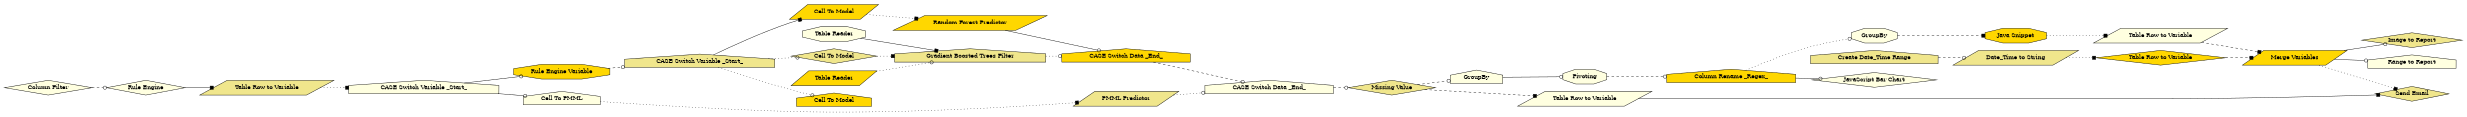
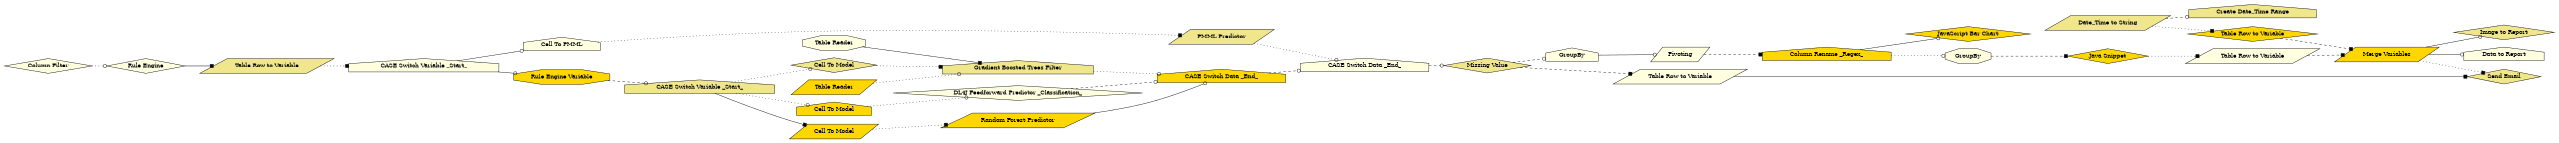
(2016, 36) -> (2108, 56)
(1950, 58) -> (2176, 18)
(2412, 62) -> (2504, 54)
(1585, 77) -> (1680, 54)
(1635, 77) -> (1731, 54)
(1874, 80) -> (1968, 34)
(98, 88) -> (98, 66)
none -> (1018, 93)
